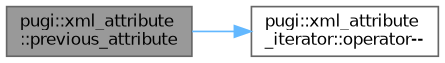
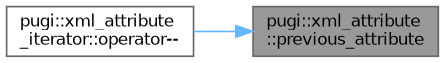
(213, 31) -> (215, 31)
